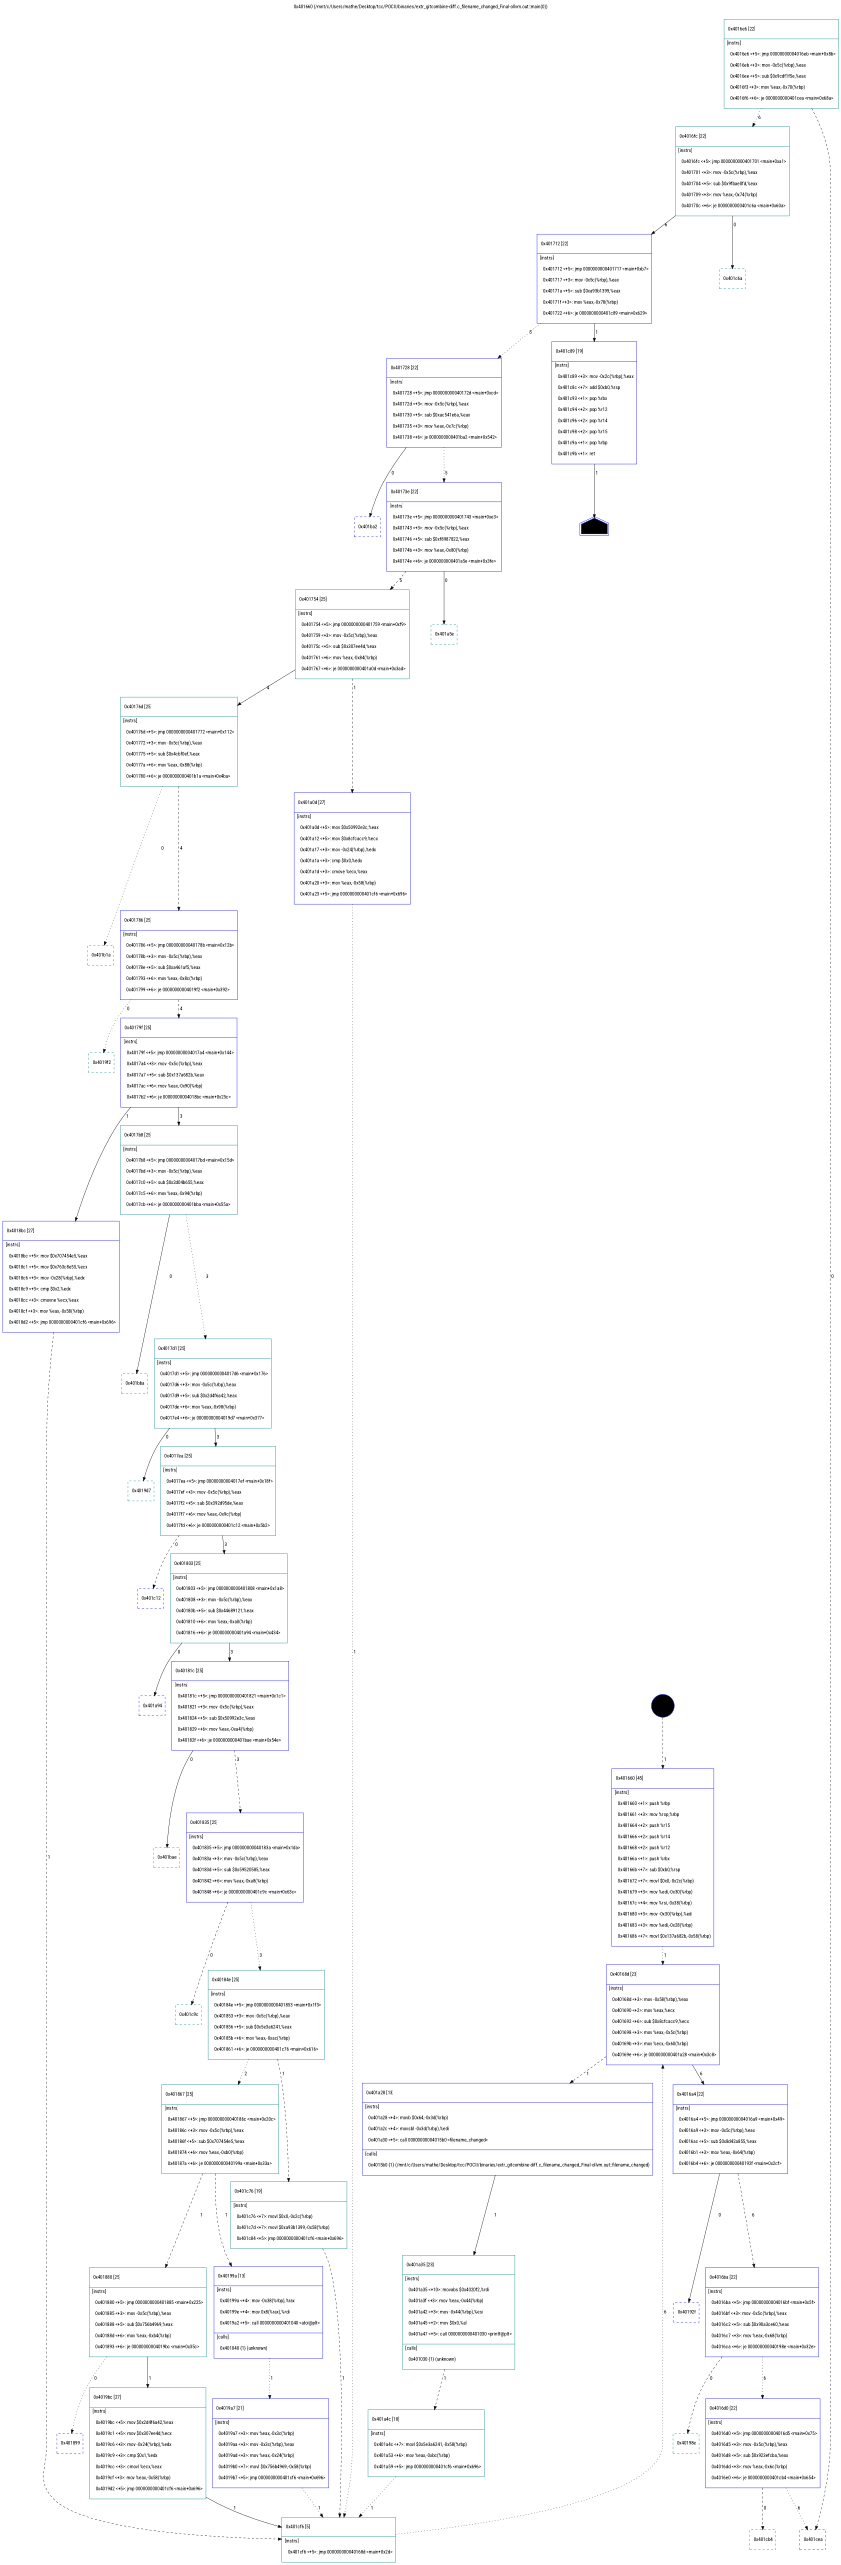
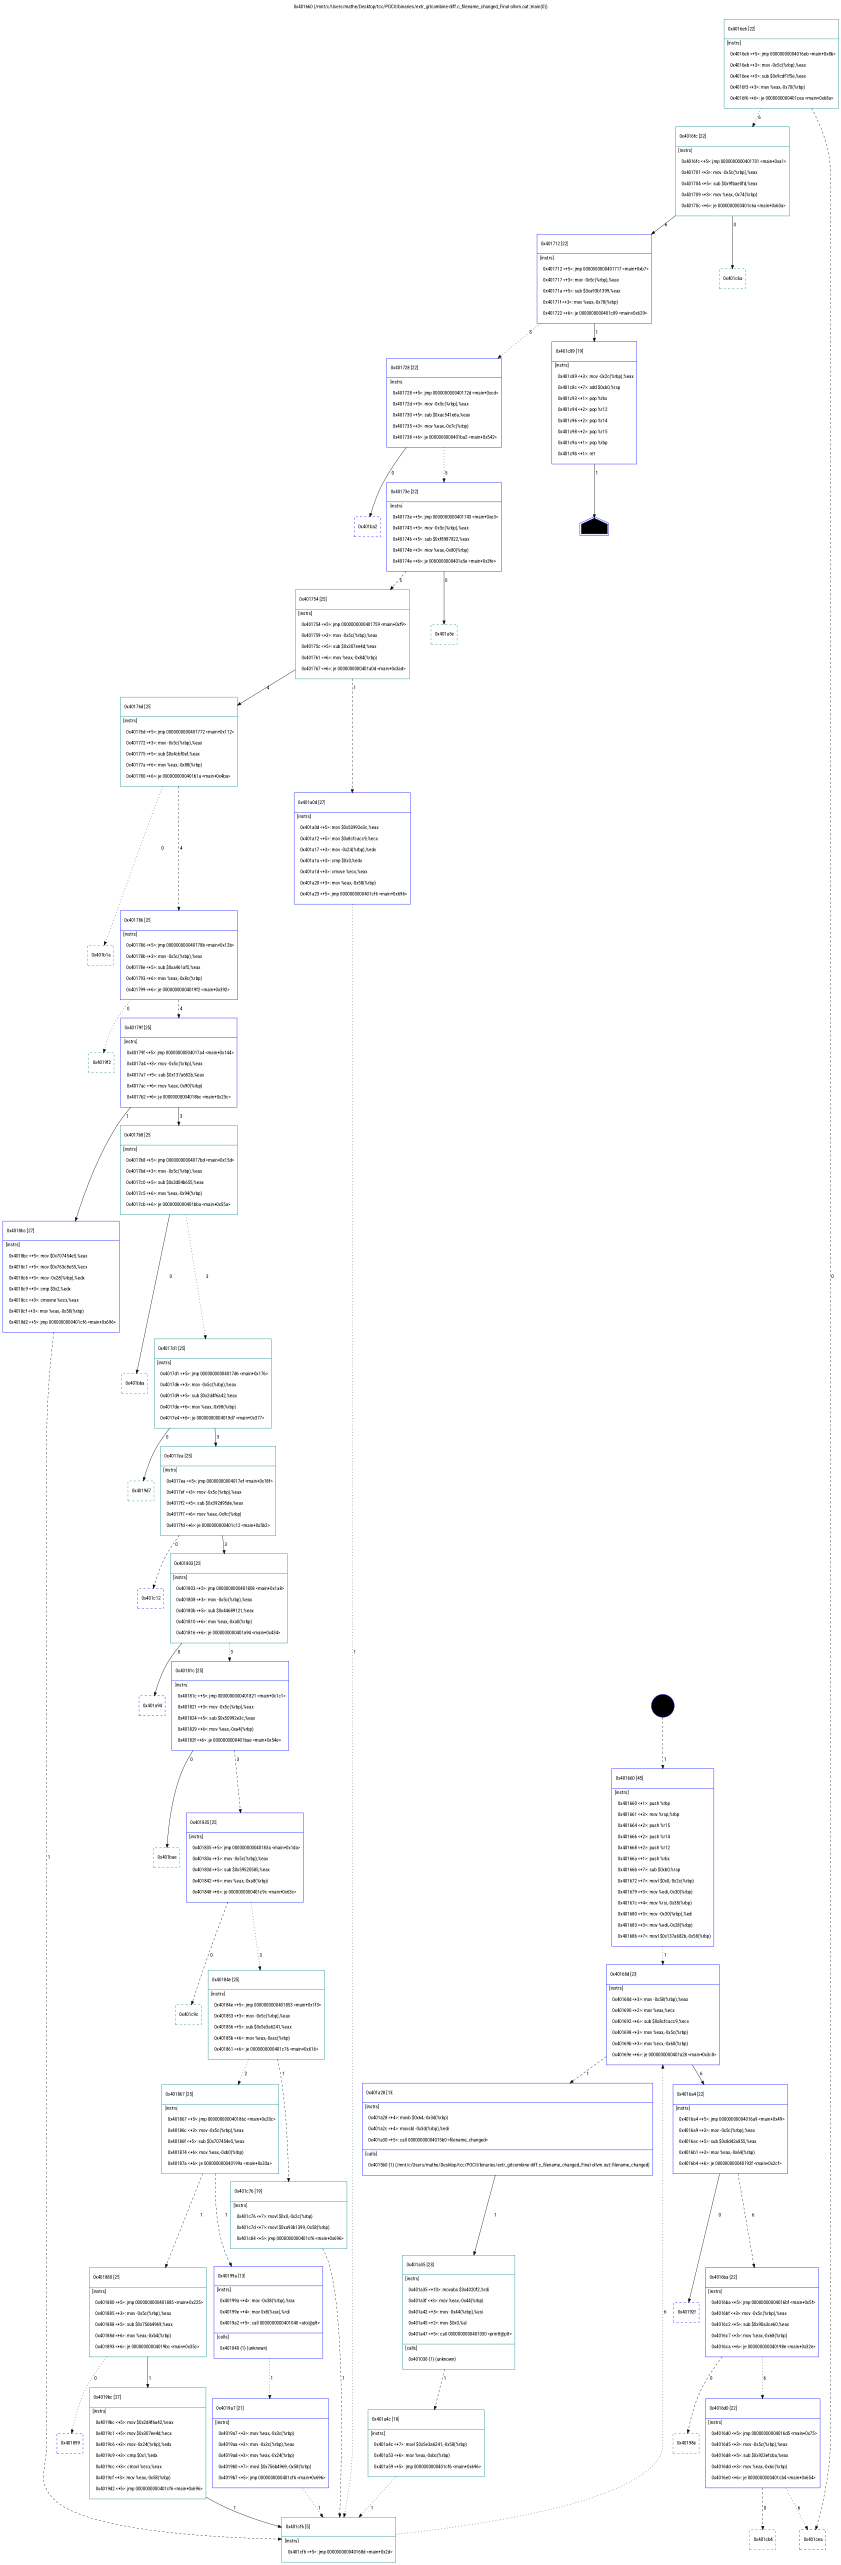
(229, 1650) -> (229, 1650)
